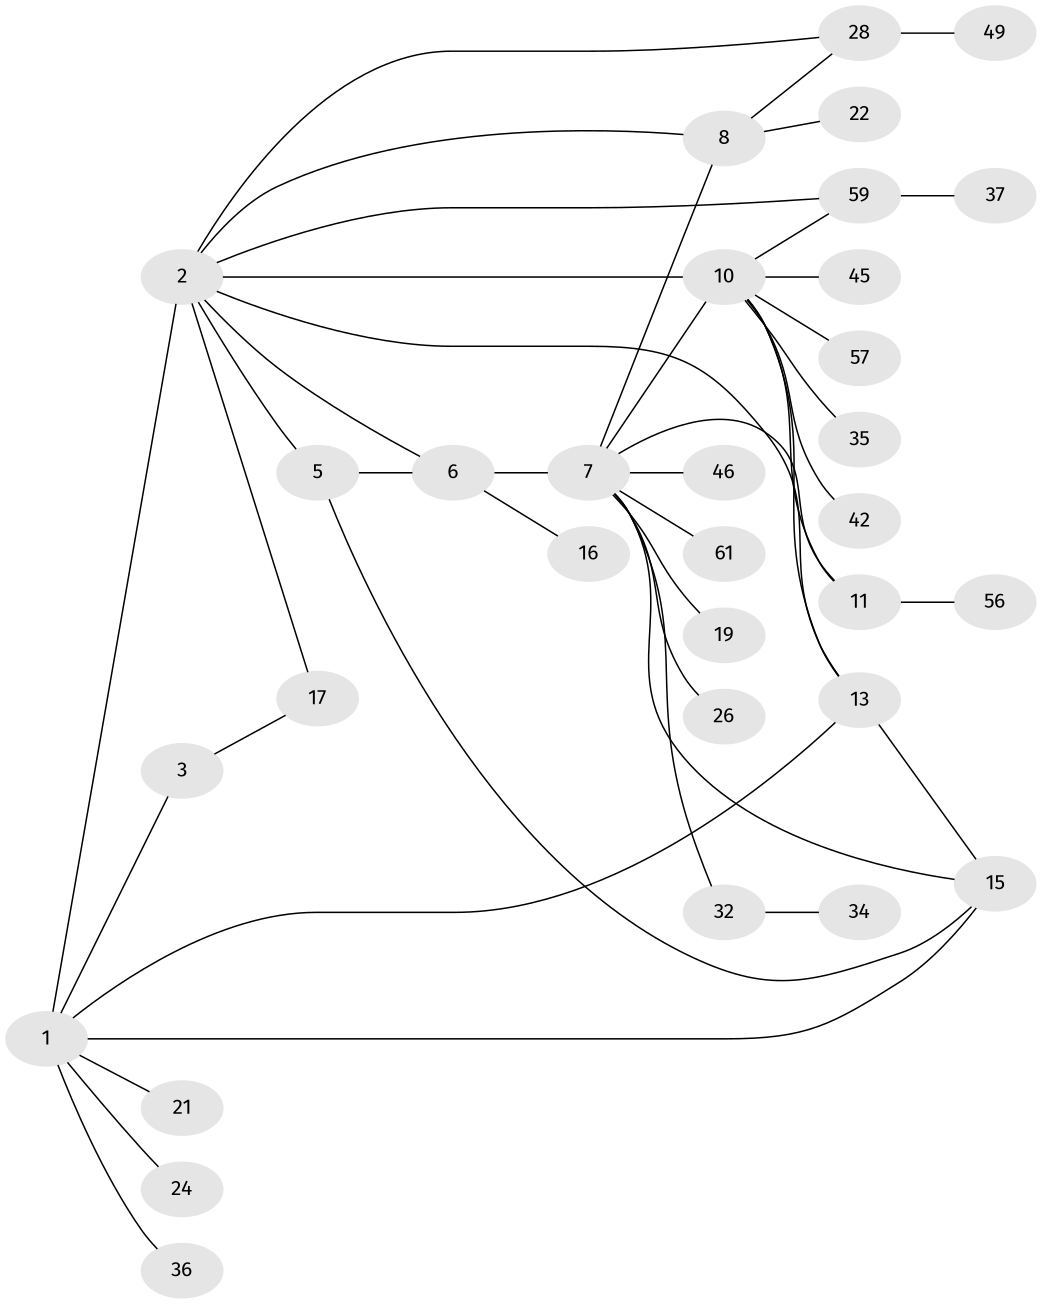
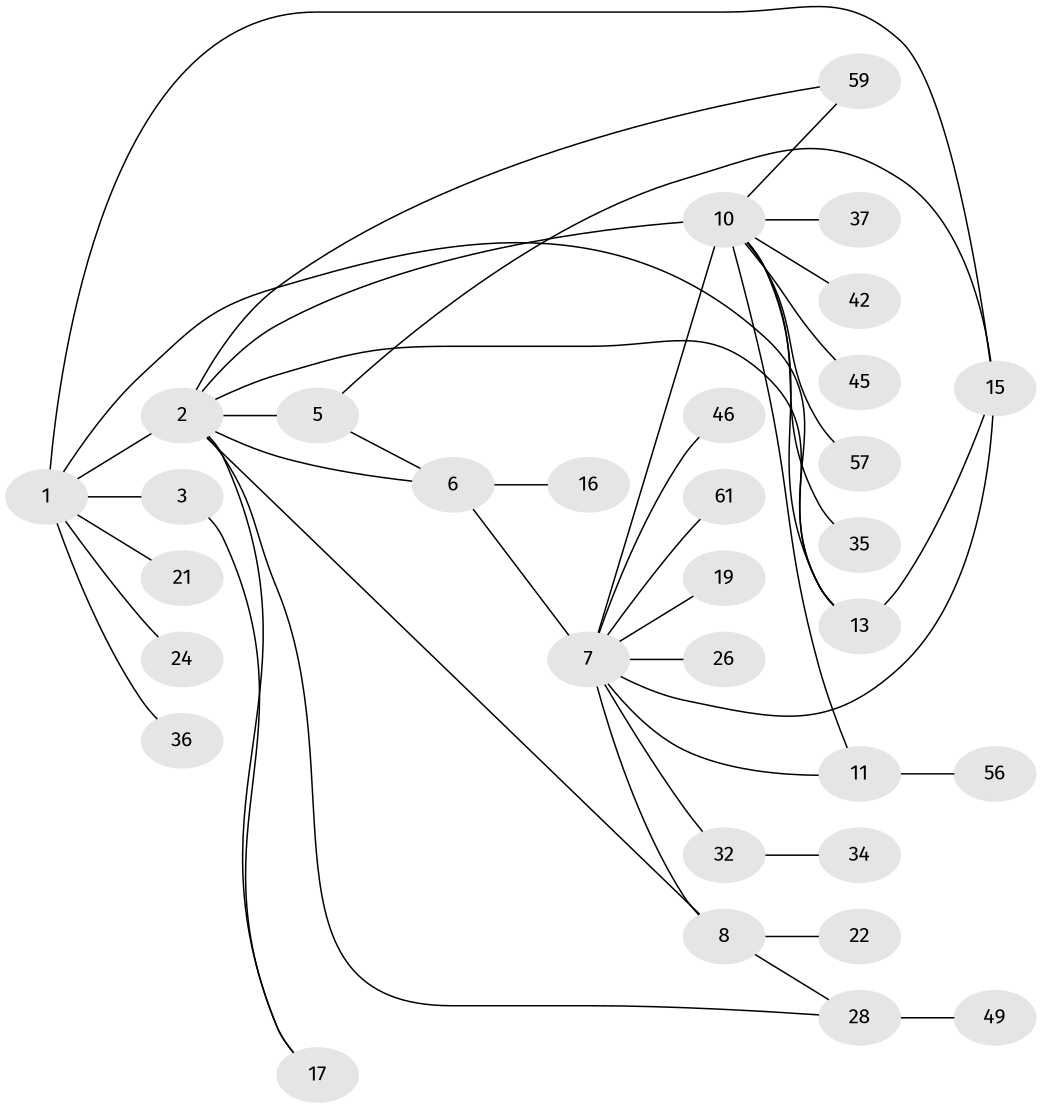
(928, 196) -> (792, 220)
